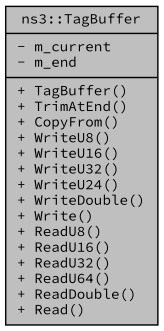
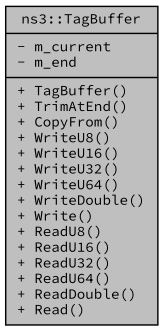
(69, 185) -> (69, 185)
